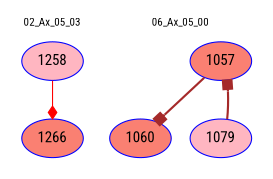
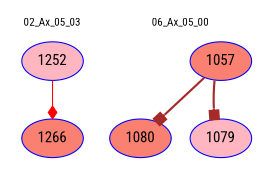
(53, 61) -> (53, 61)
(228, 105) -> (214, 94)
(140, 138) -> (140, 138)
